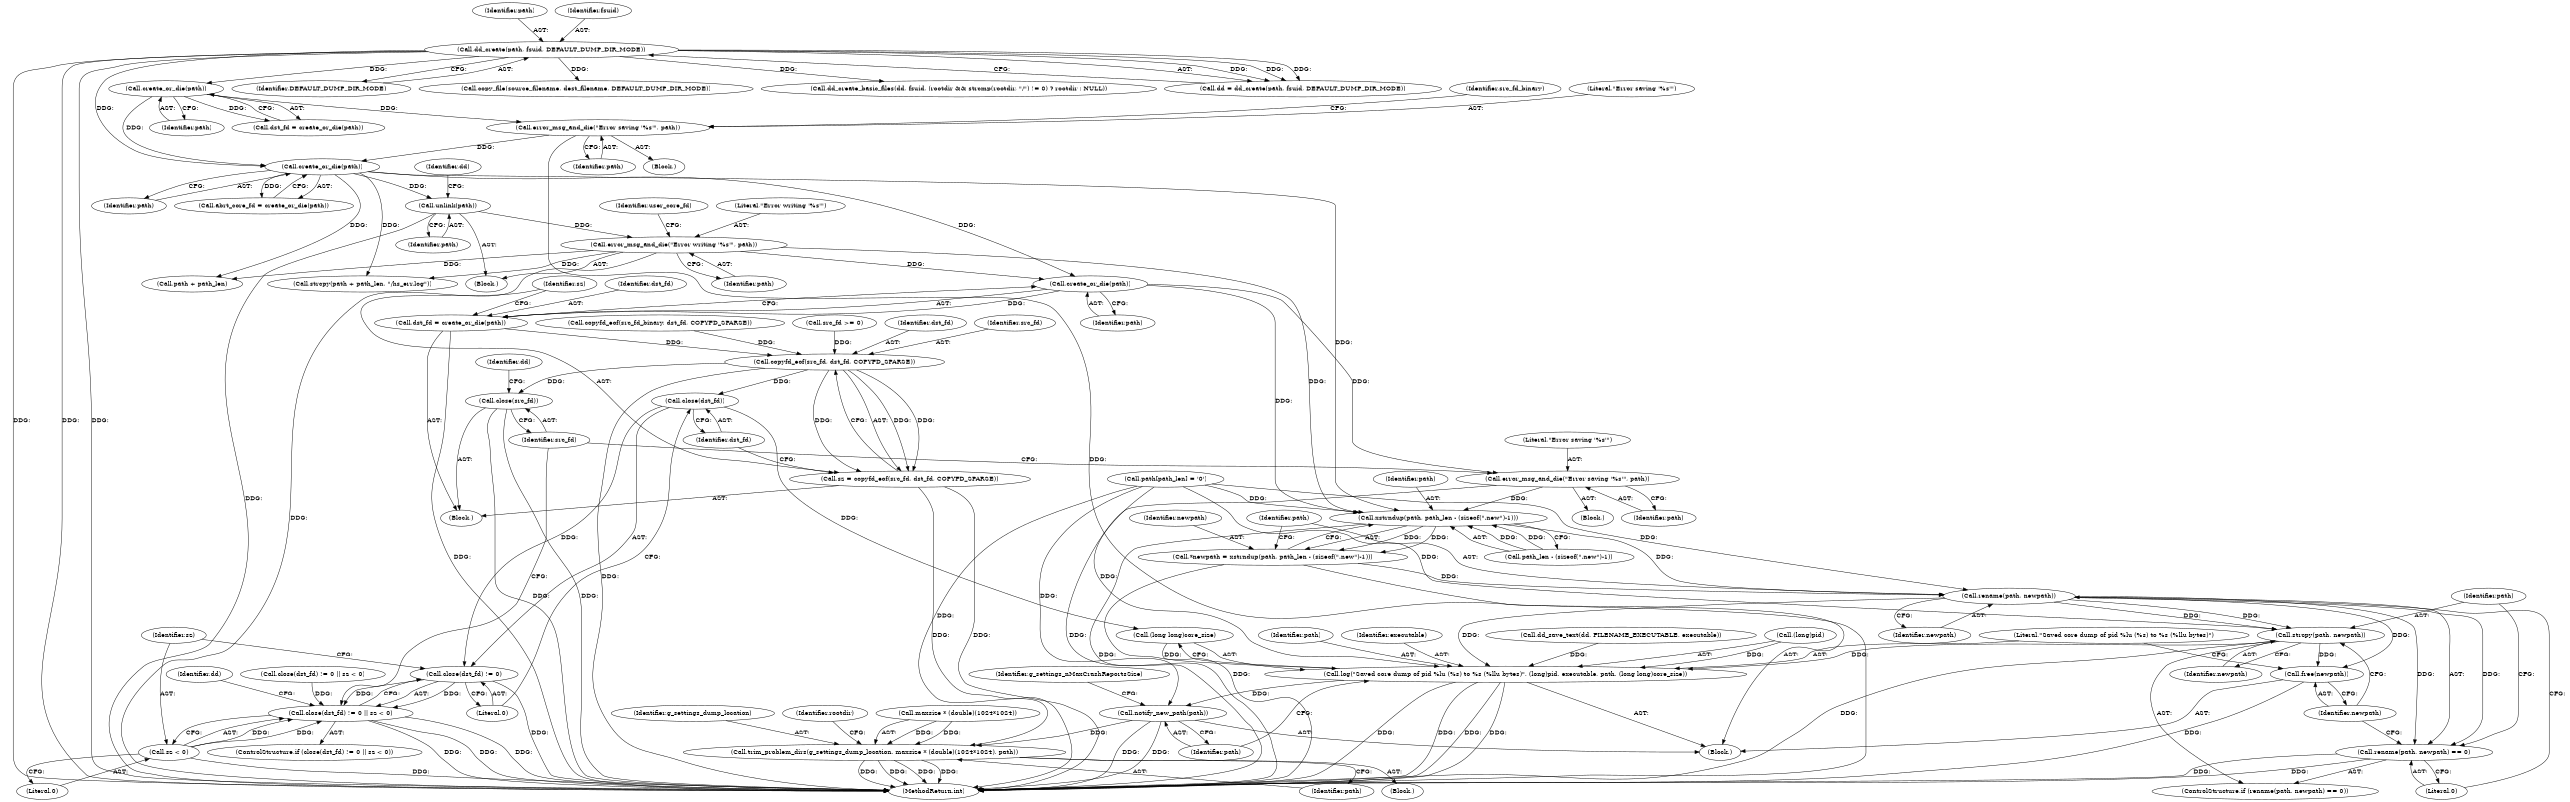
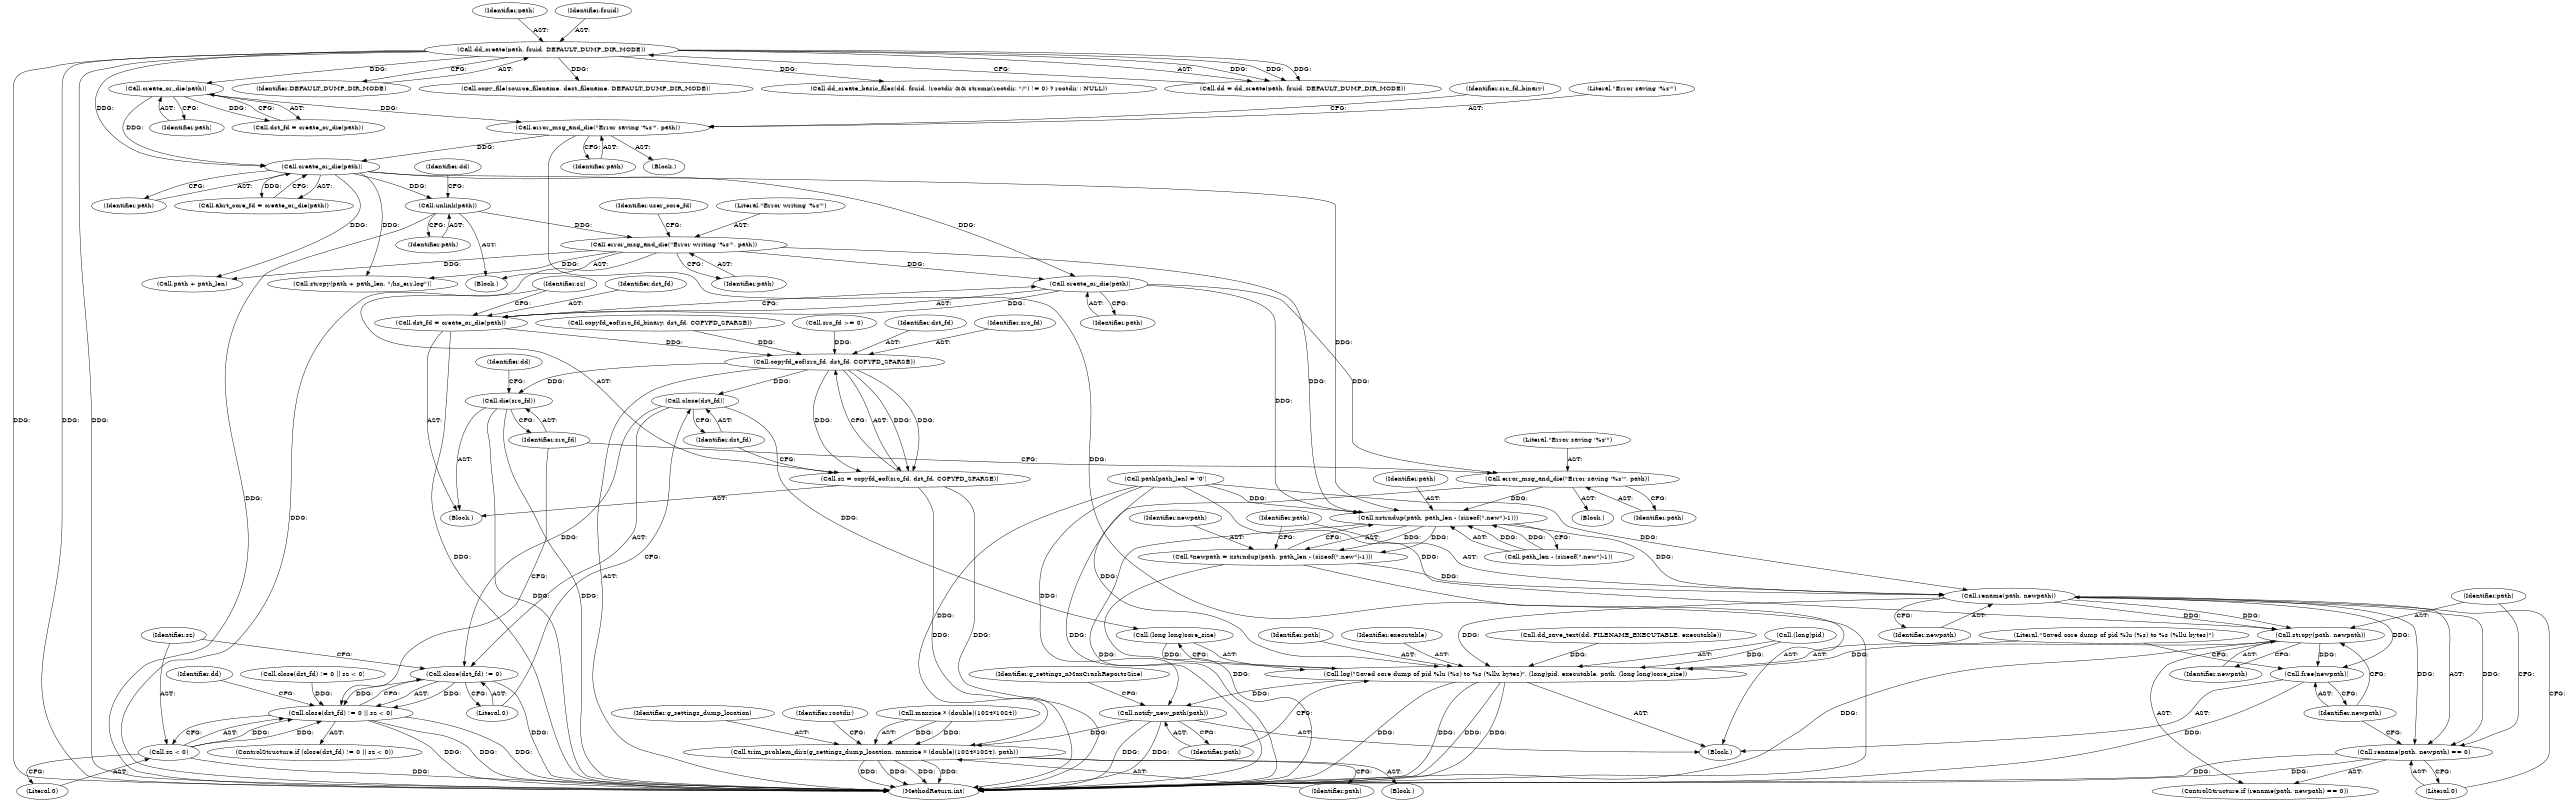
(509, 401) -> (509, 401)
(611, 577) -> (611, 577)
